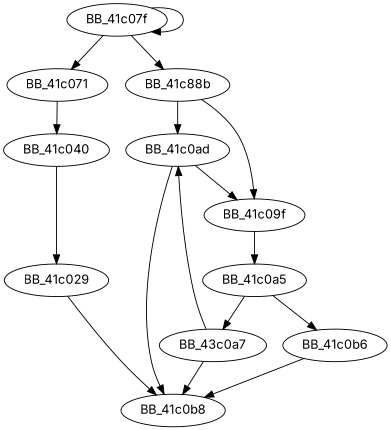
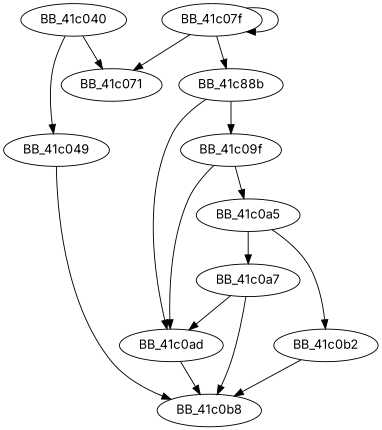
(57, 113) -> (90, 49)
(213, 180) -> (177, 237)
(57, 280) -> (57, 150)
(213, 345) -> (248, 280)
(335, 345) -> (326, 345)
